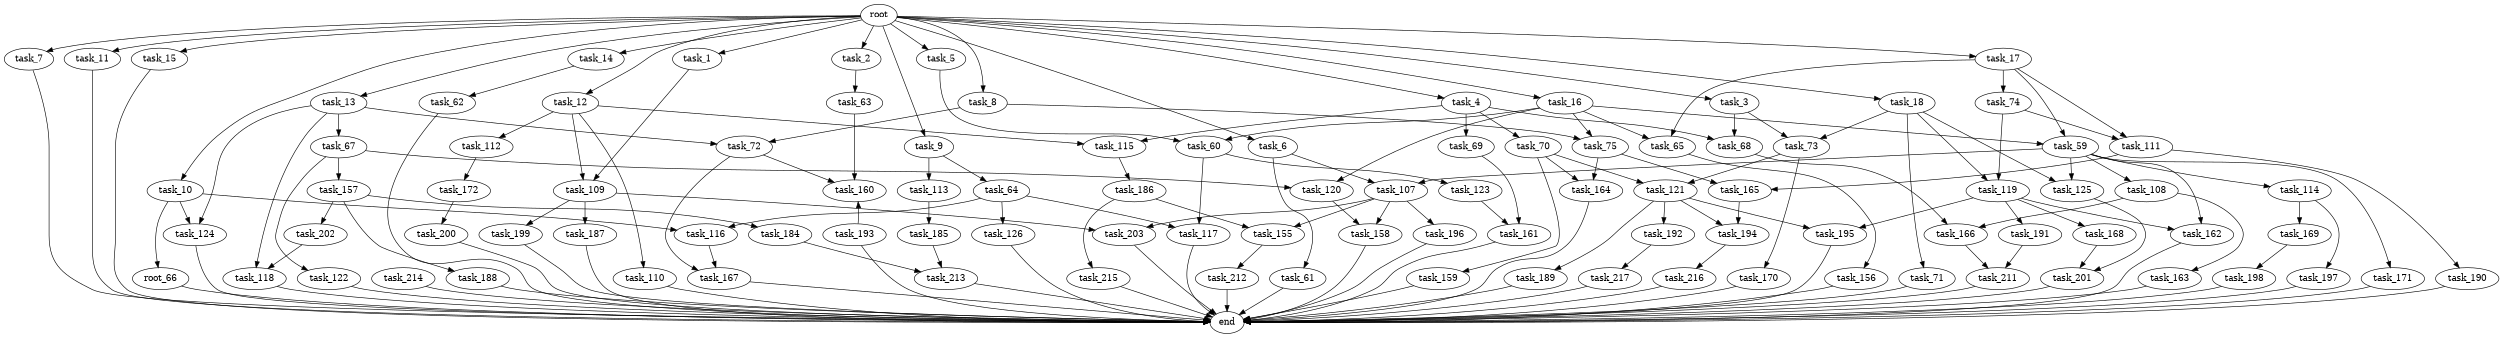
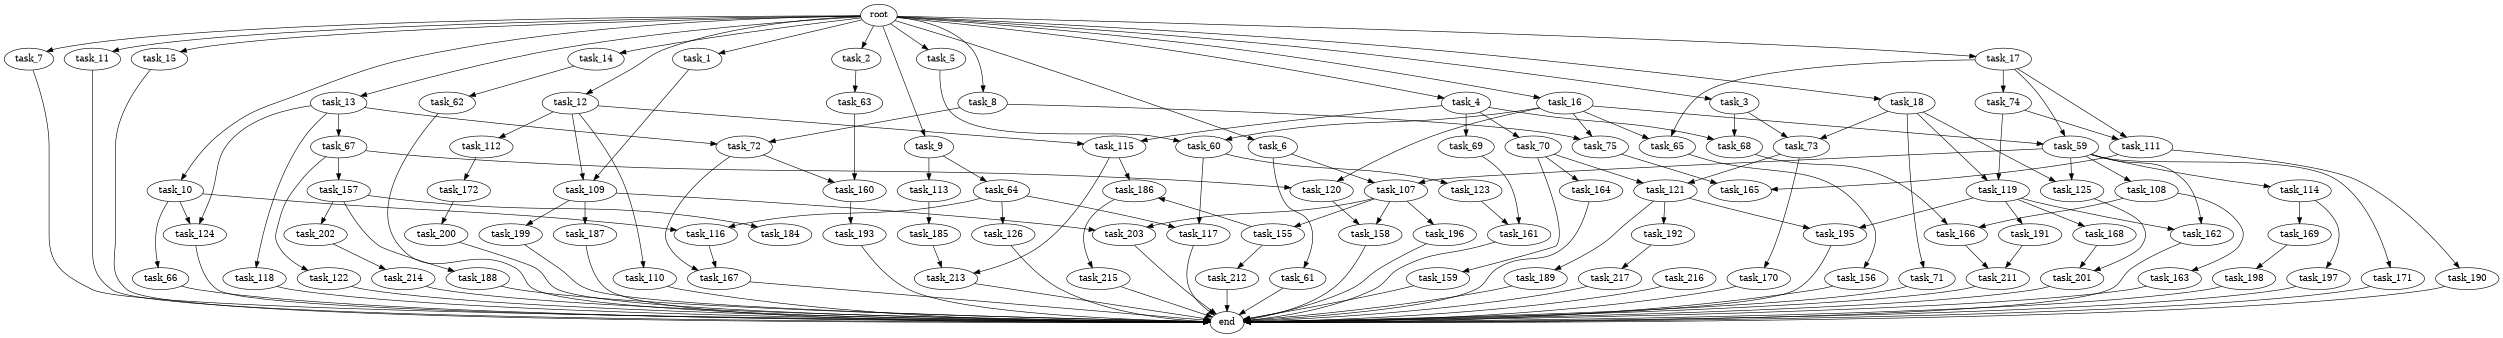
(1597, 164) -> none
(1195, 211) -> (1208, 213)
(859, 217) -> (850, 210)
(1737, 235) -> none
(290, 253) -> (356, 255)
(859, 257) -> (1058, 231)
(161, 279) -> (161, 279)
